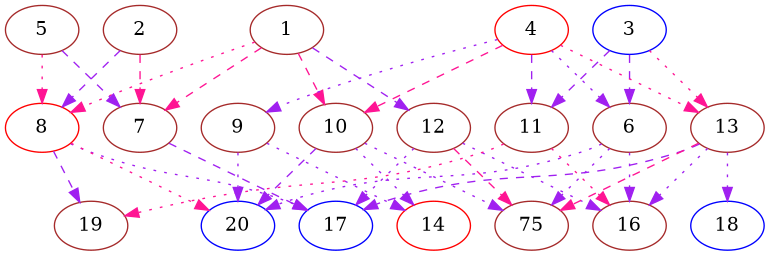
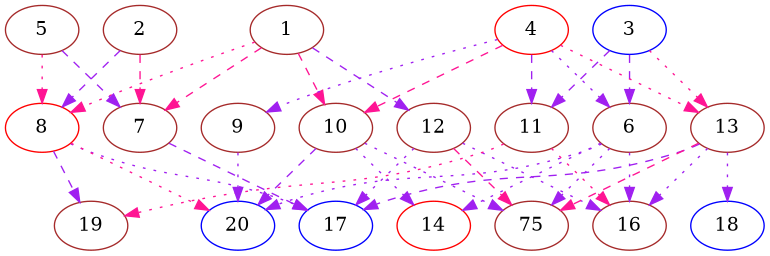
(330, 174) -> (510, 187)
